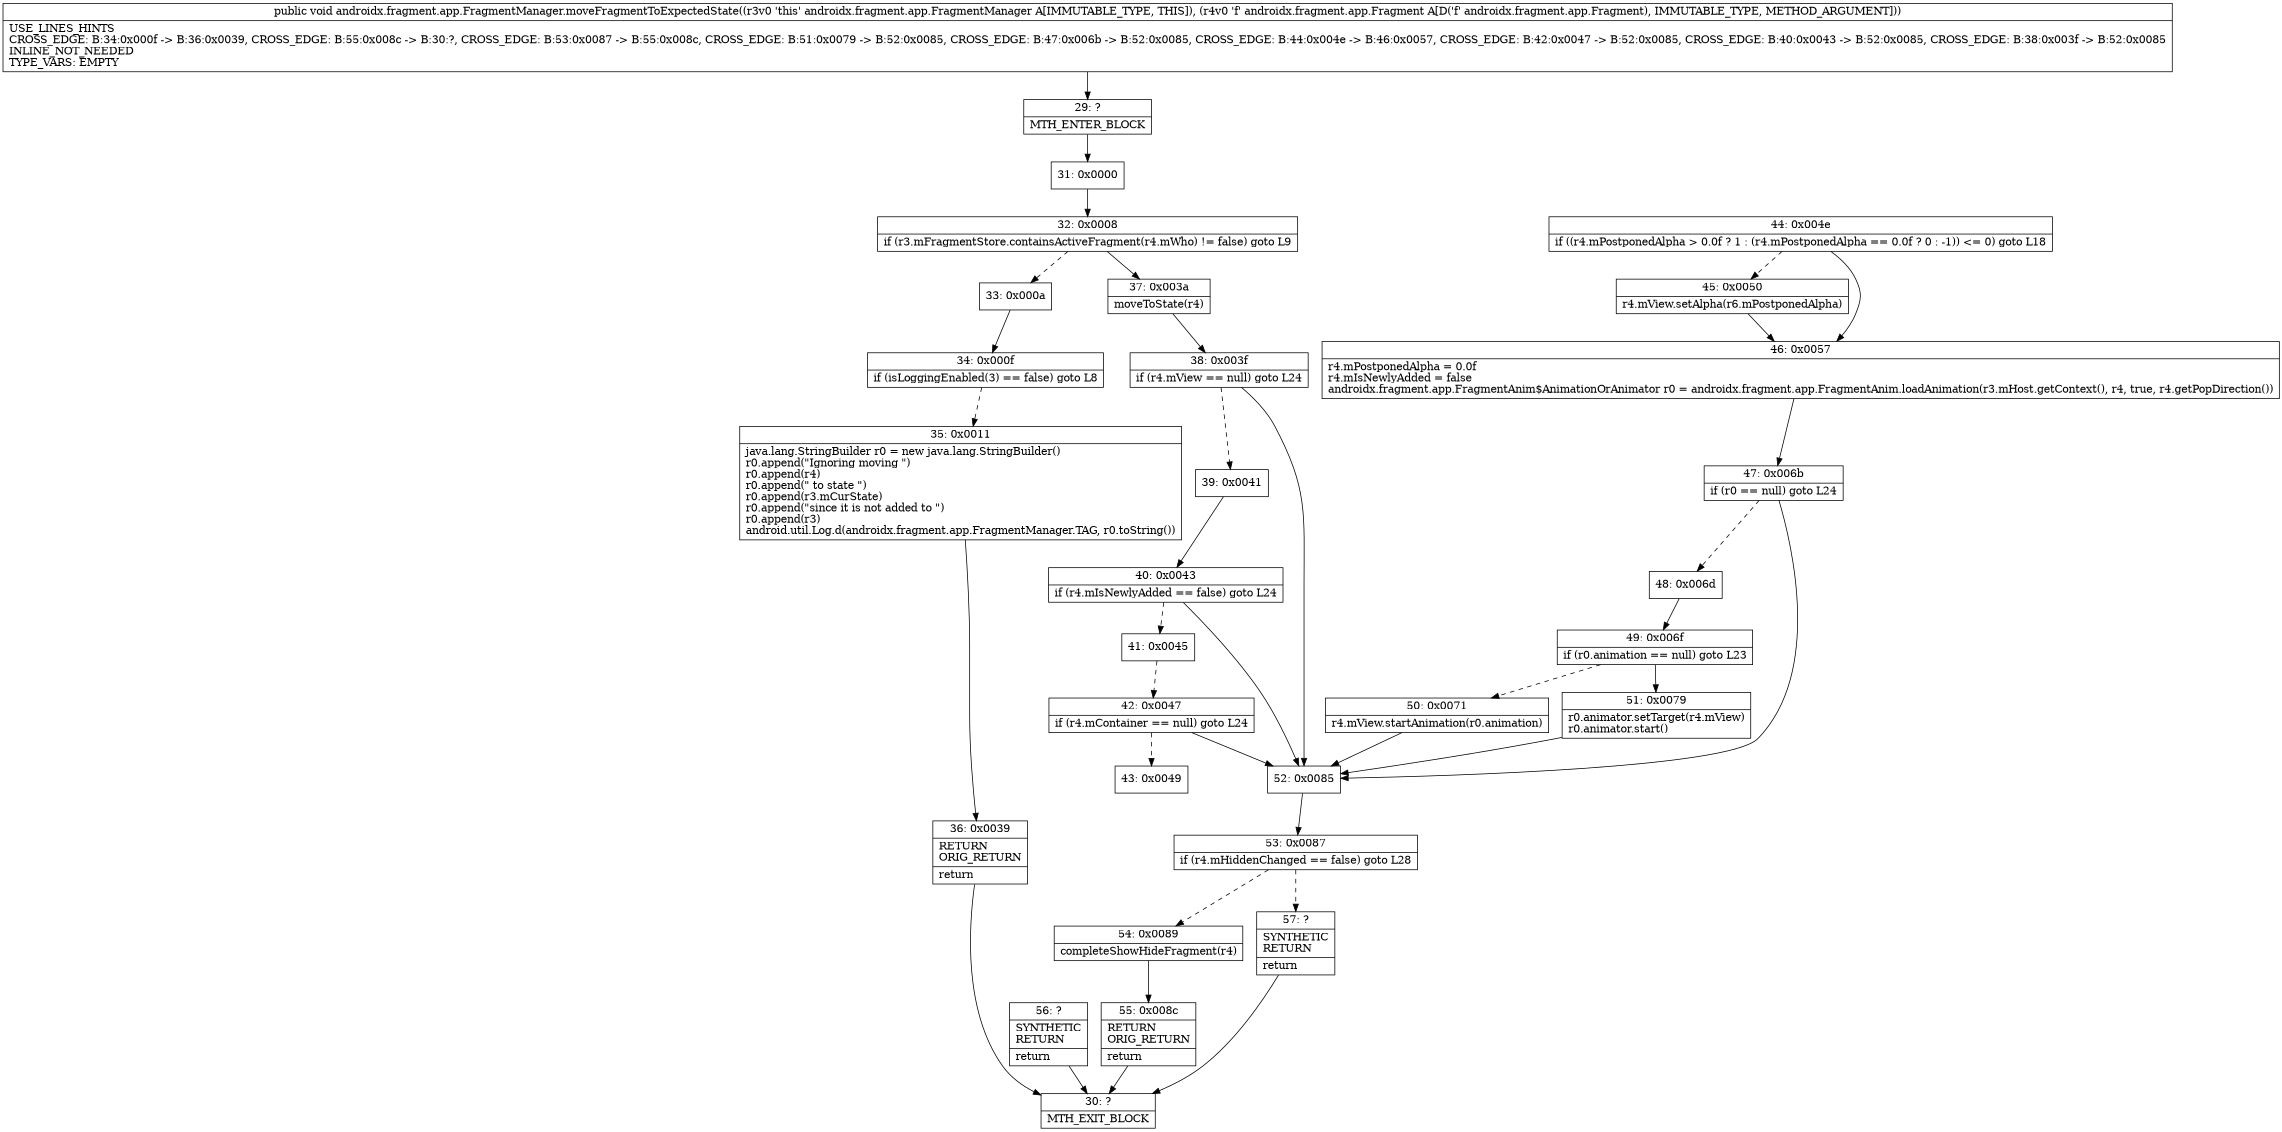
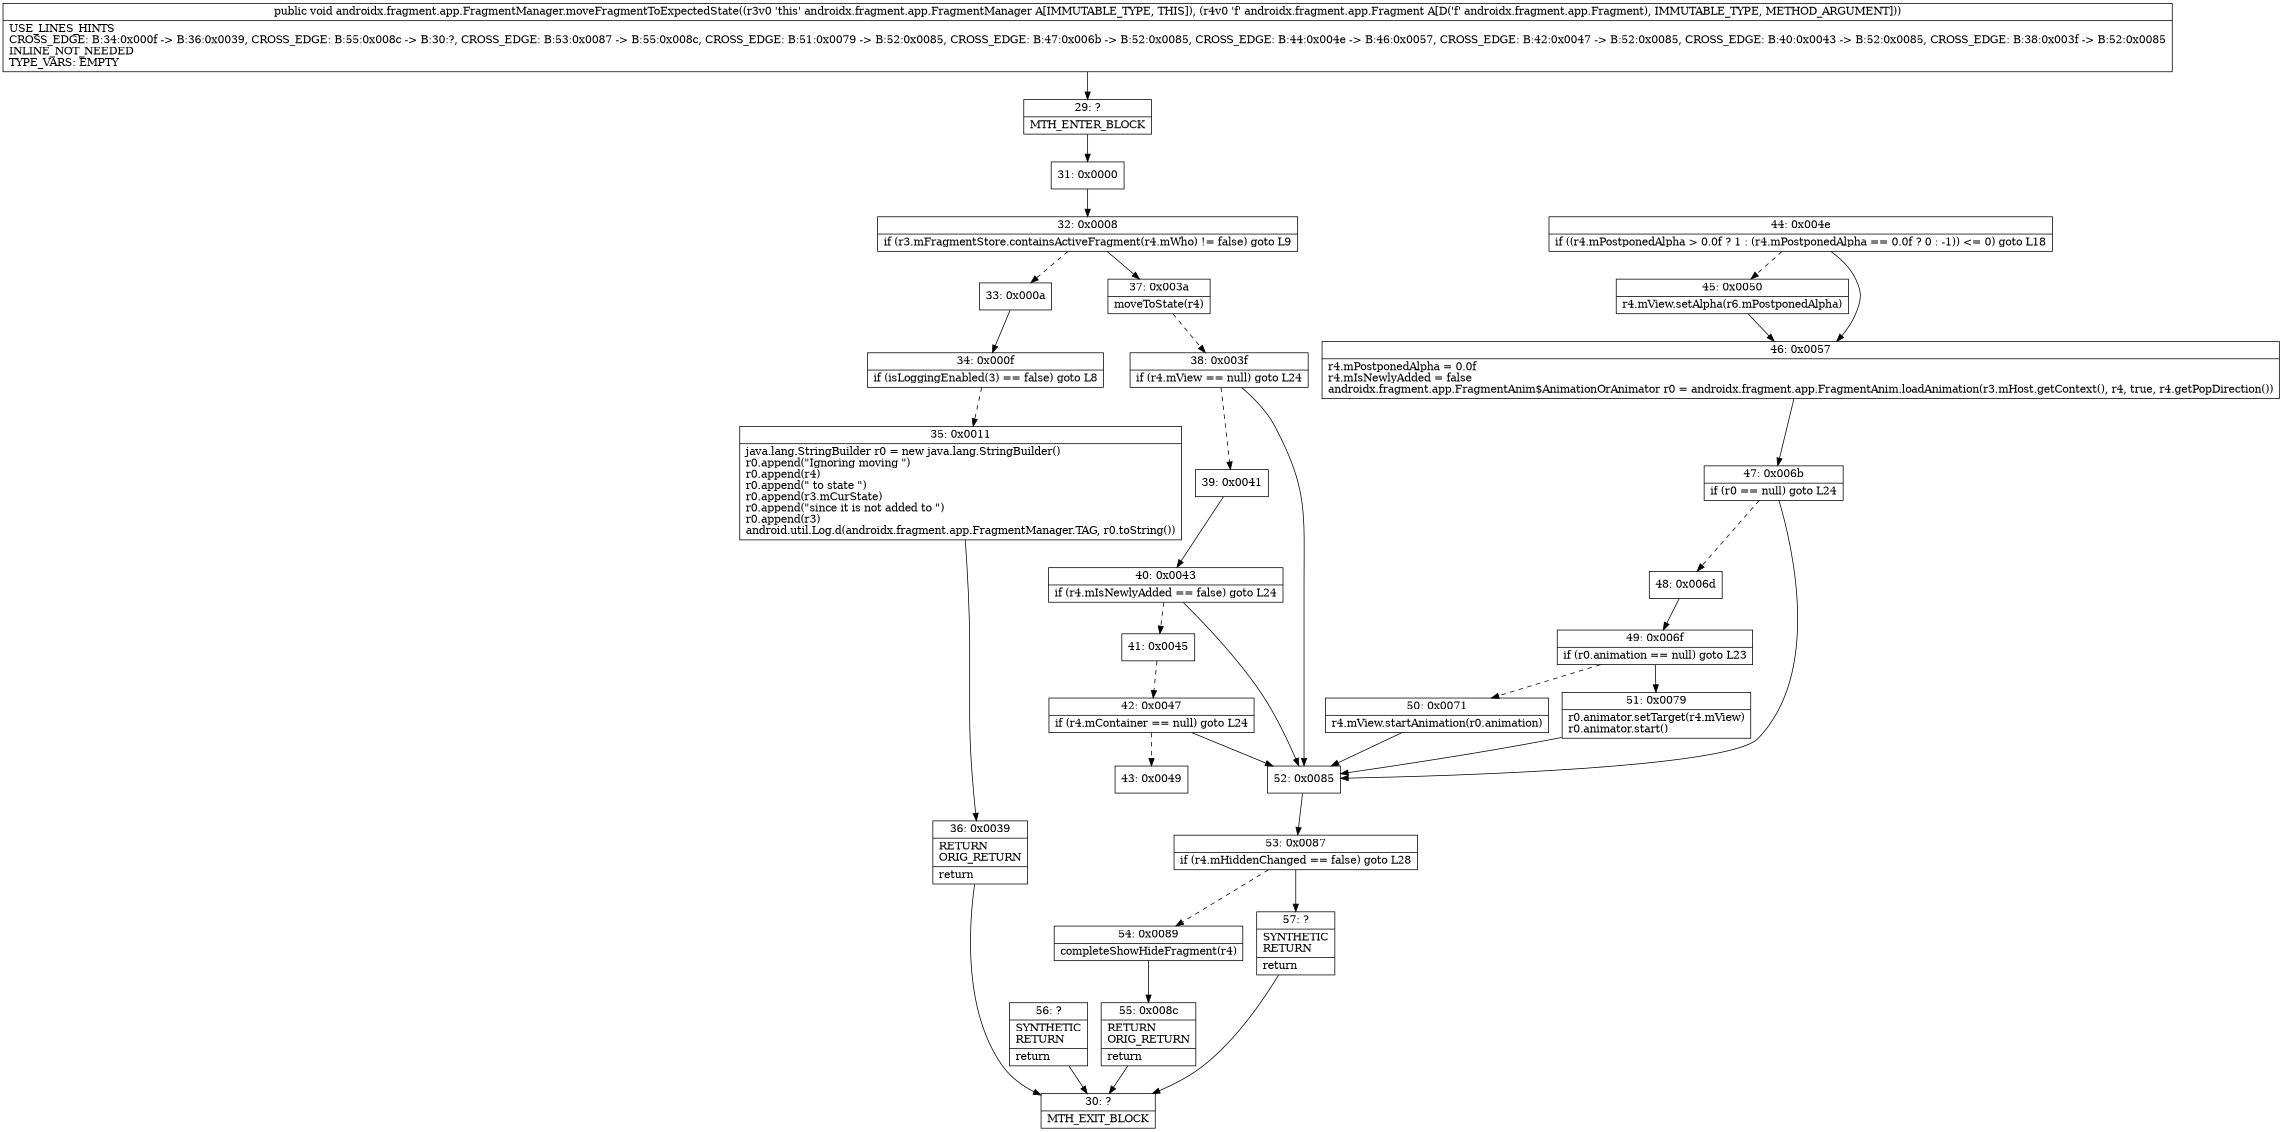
(1187, 330) -> (1187, 330)
(1296, 887) -> (1296, 887)
